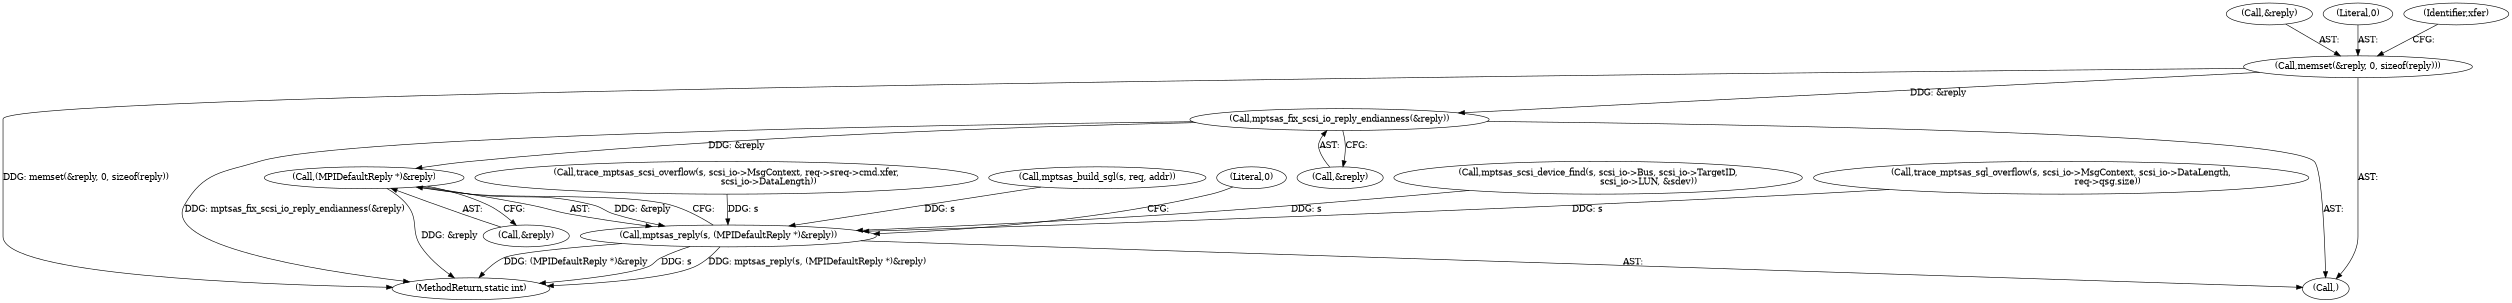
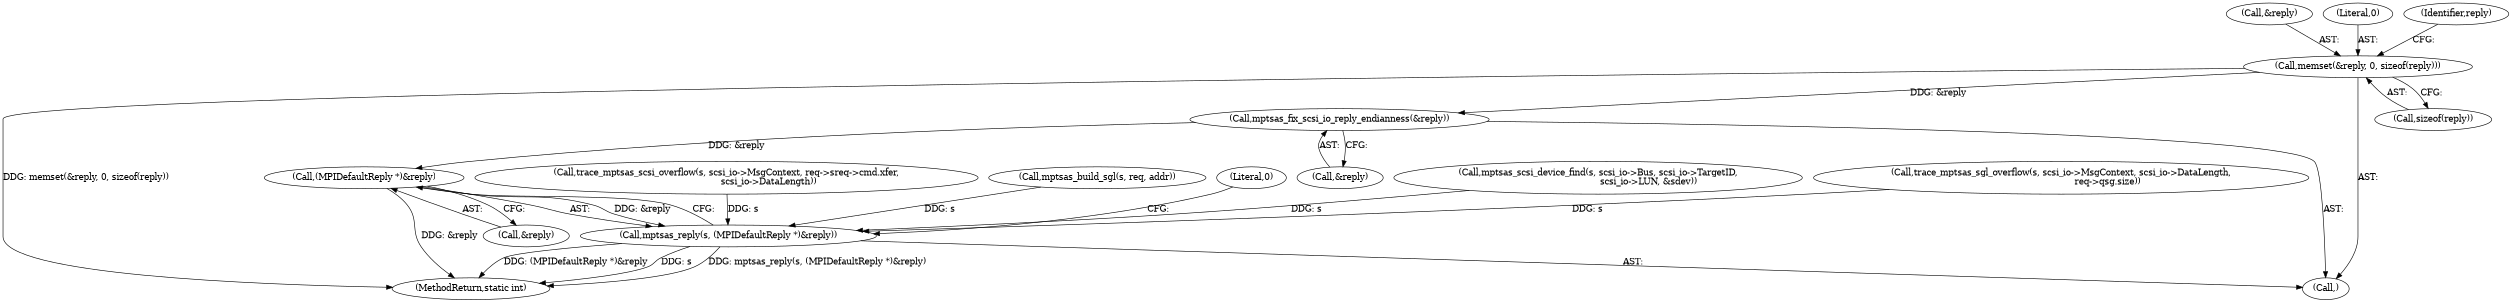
(2456, 14) -> (2456, 14)
none -> (2433, 120)
(557, 137) -> none
